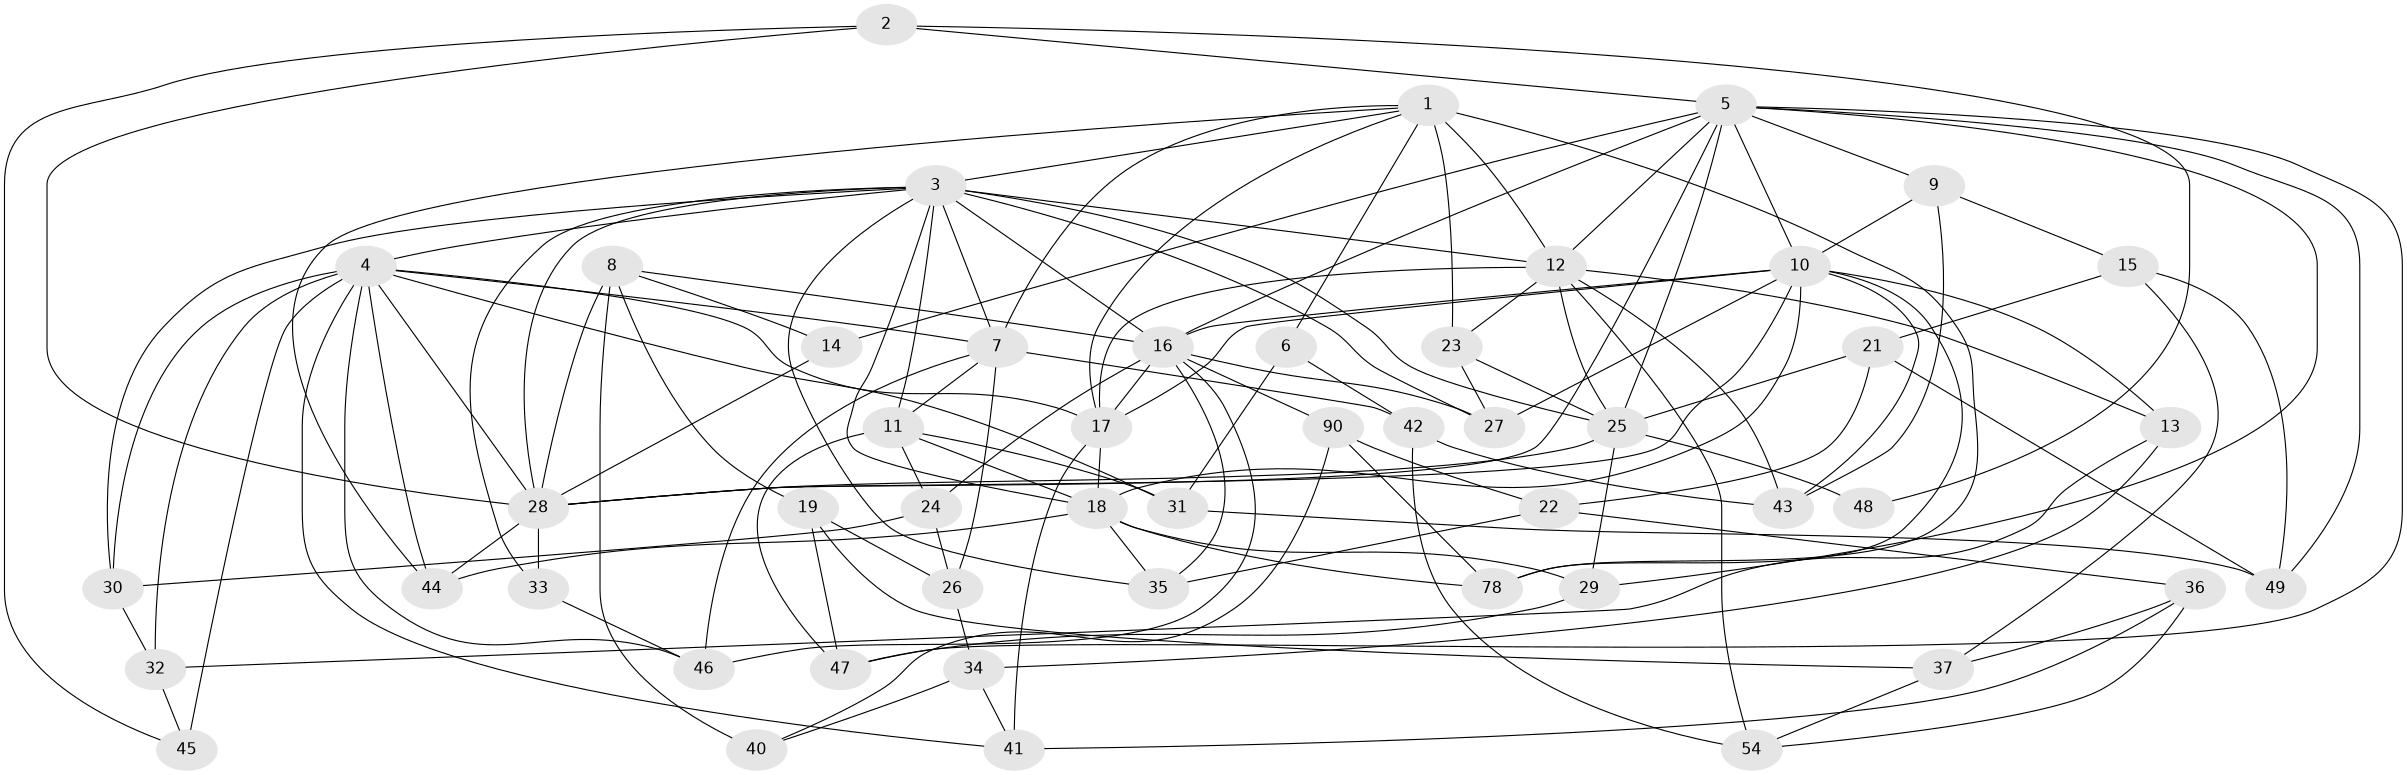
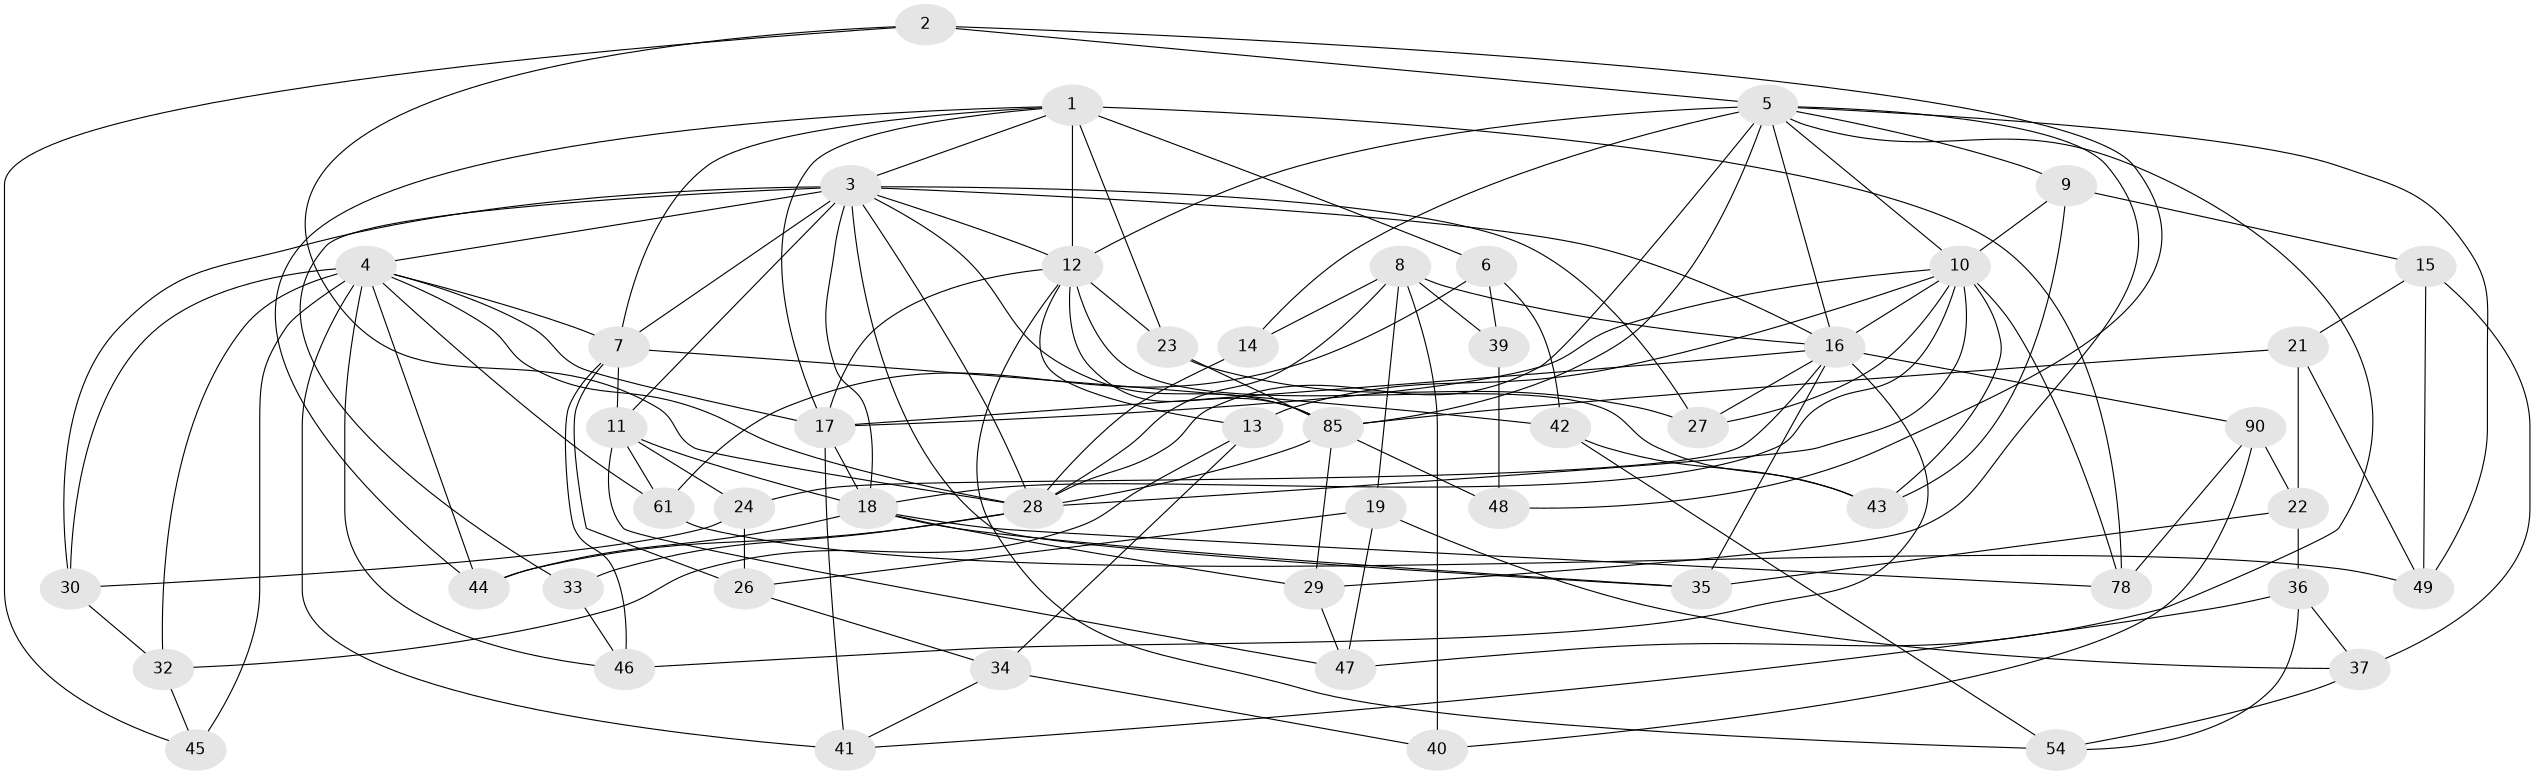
none -> (1499, 347)
(1618, 428) -> (1333, 428)
(1178, 508) -> (664, 508)
